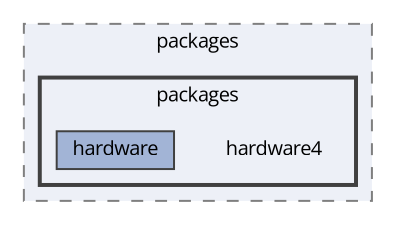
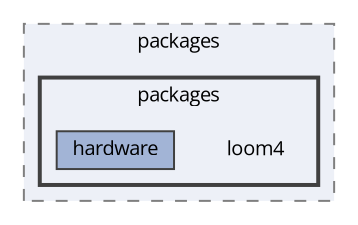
(274, 150) -> (257, 150)
